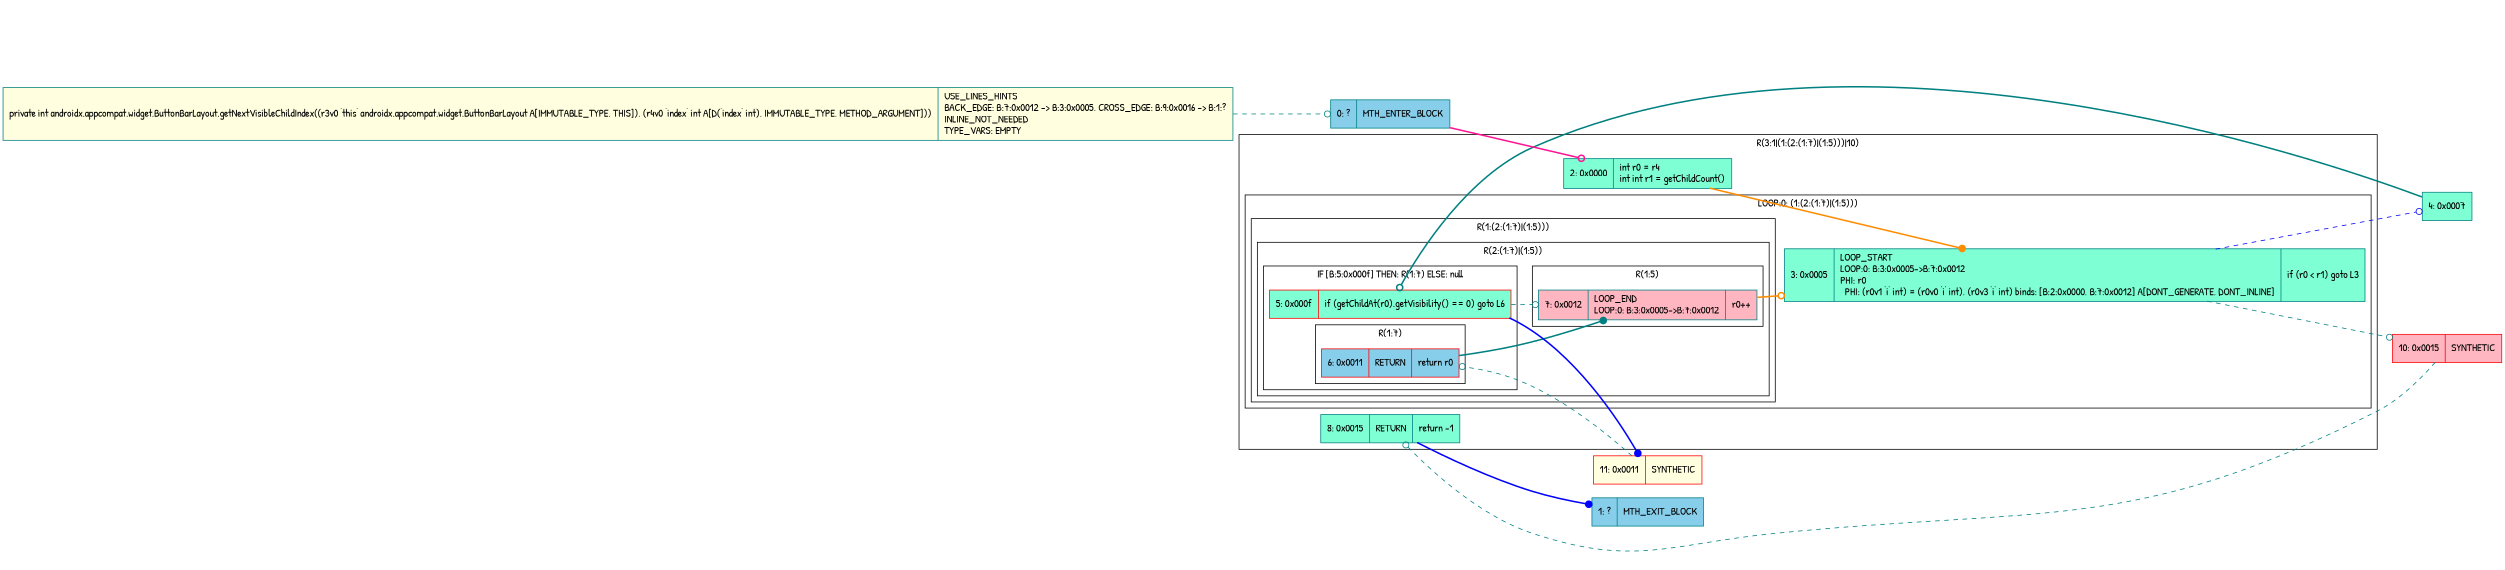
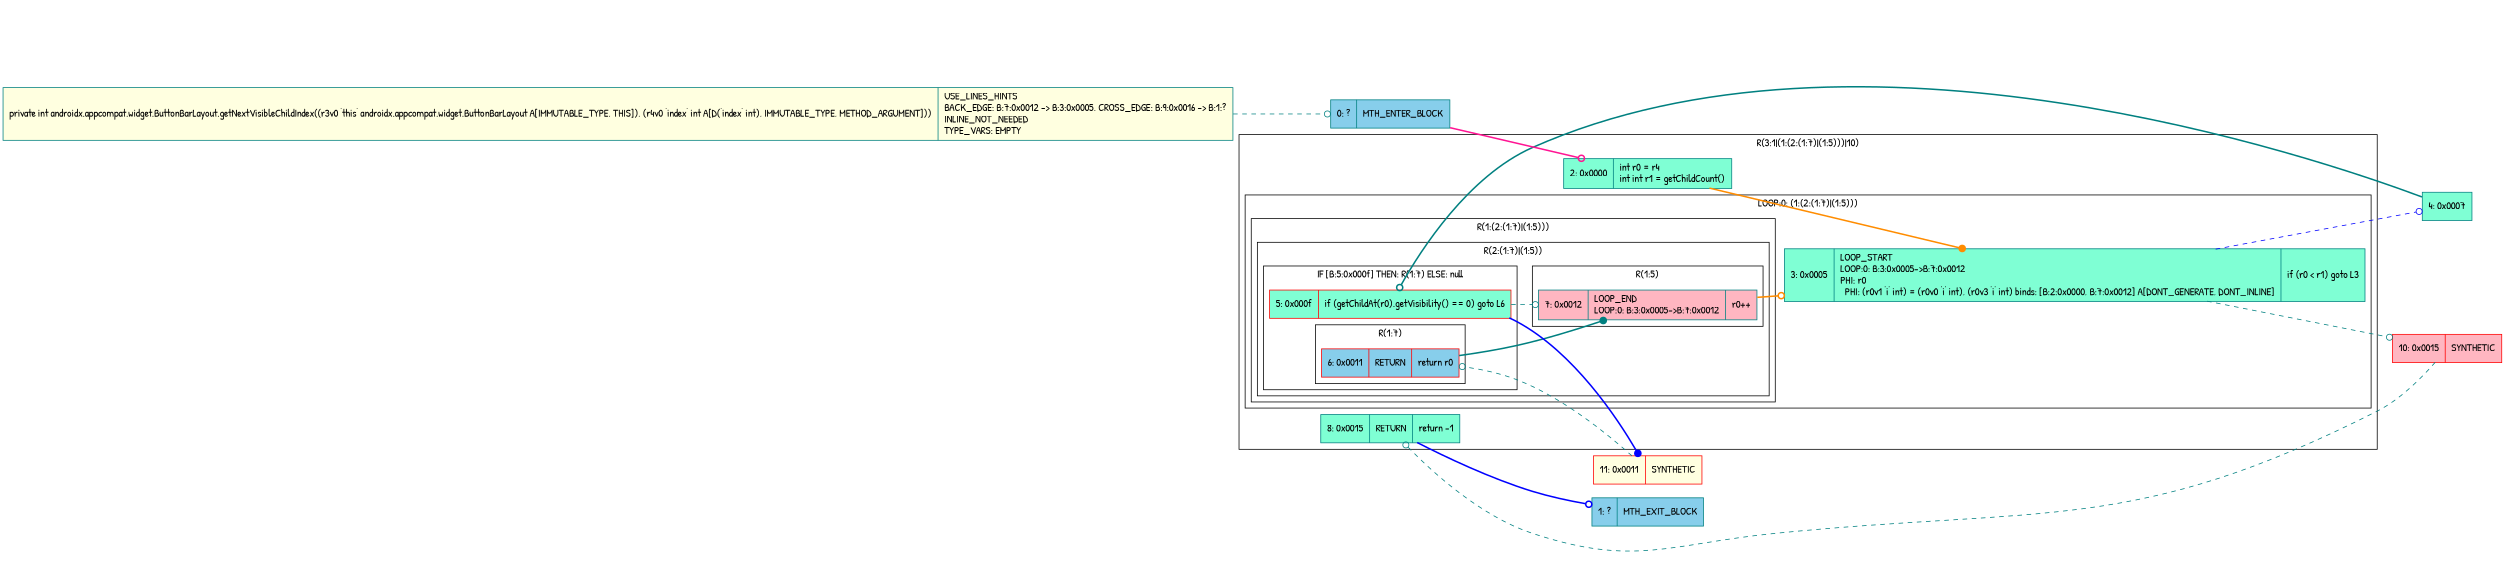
(1499, 480) -> (1499, 480)
